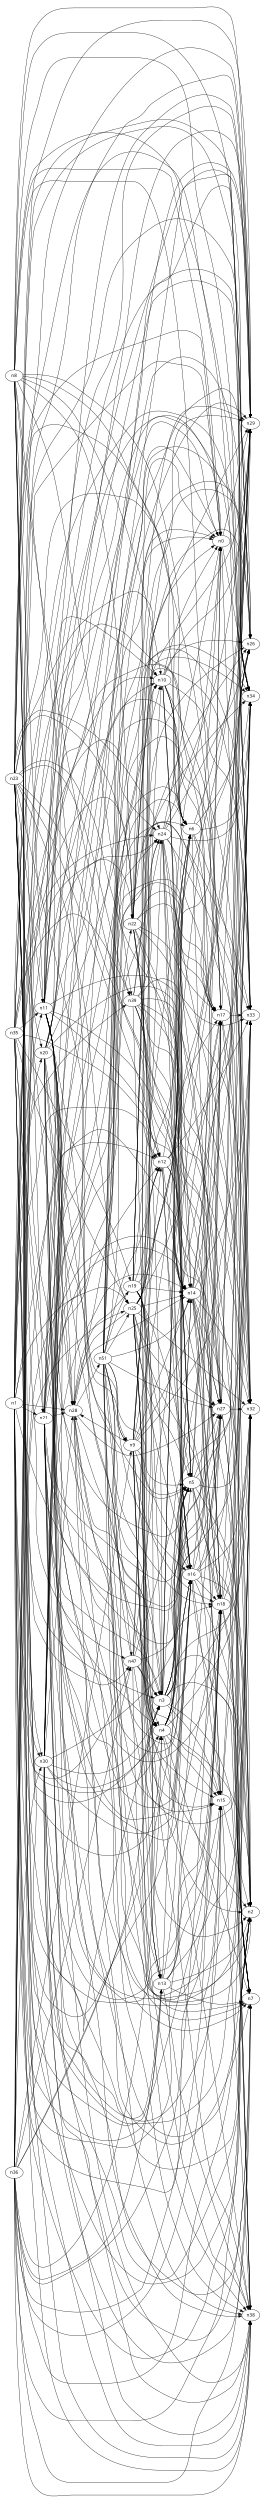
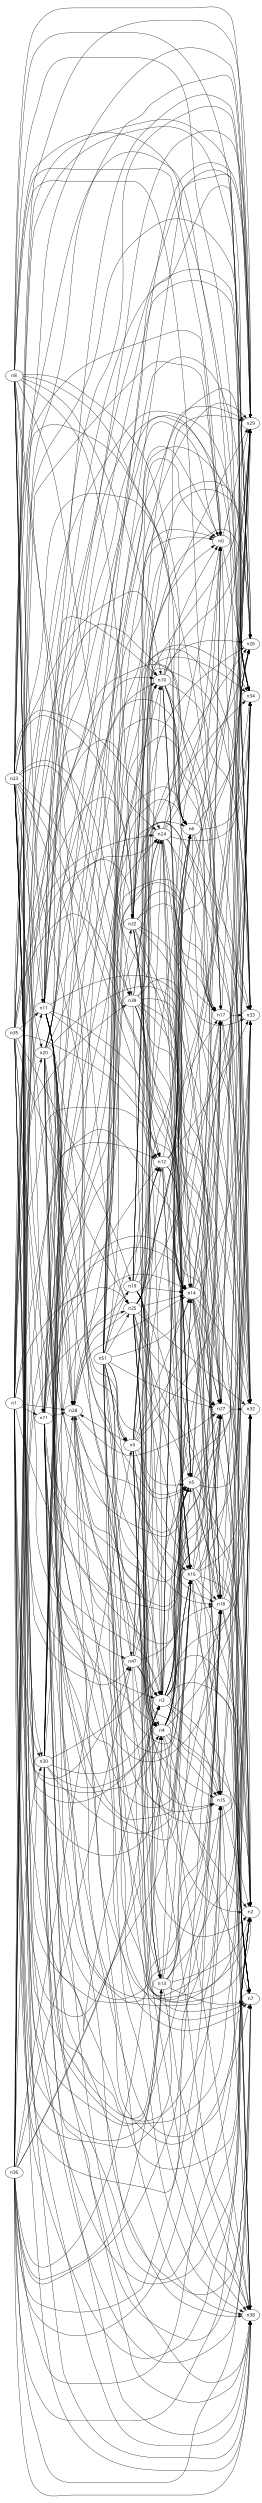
(84, 1392) -> (120, 1480)
